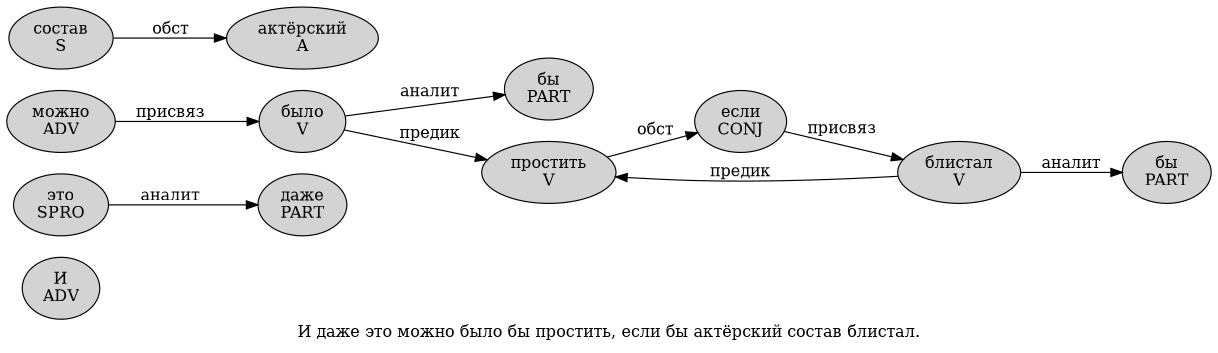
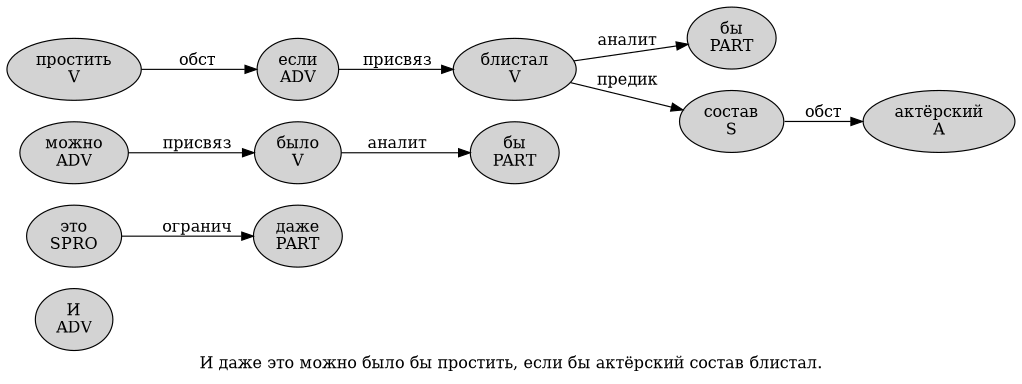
(741, 121) -> (298, 69)
(410, 144) -> none
(763, 181) -> (621, 95)
(171, 196) -> (197, 227)
